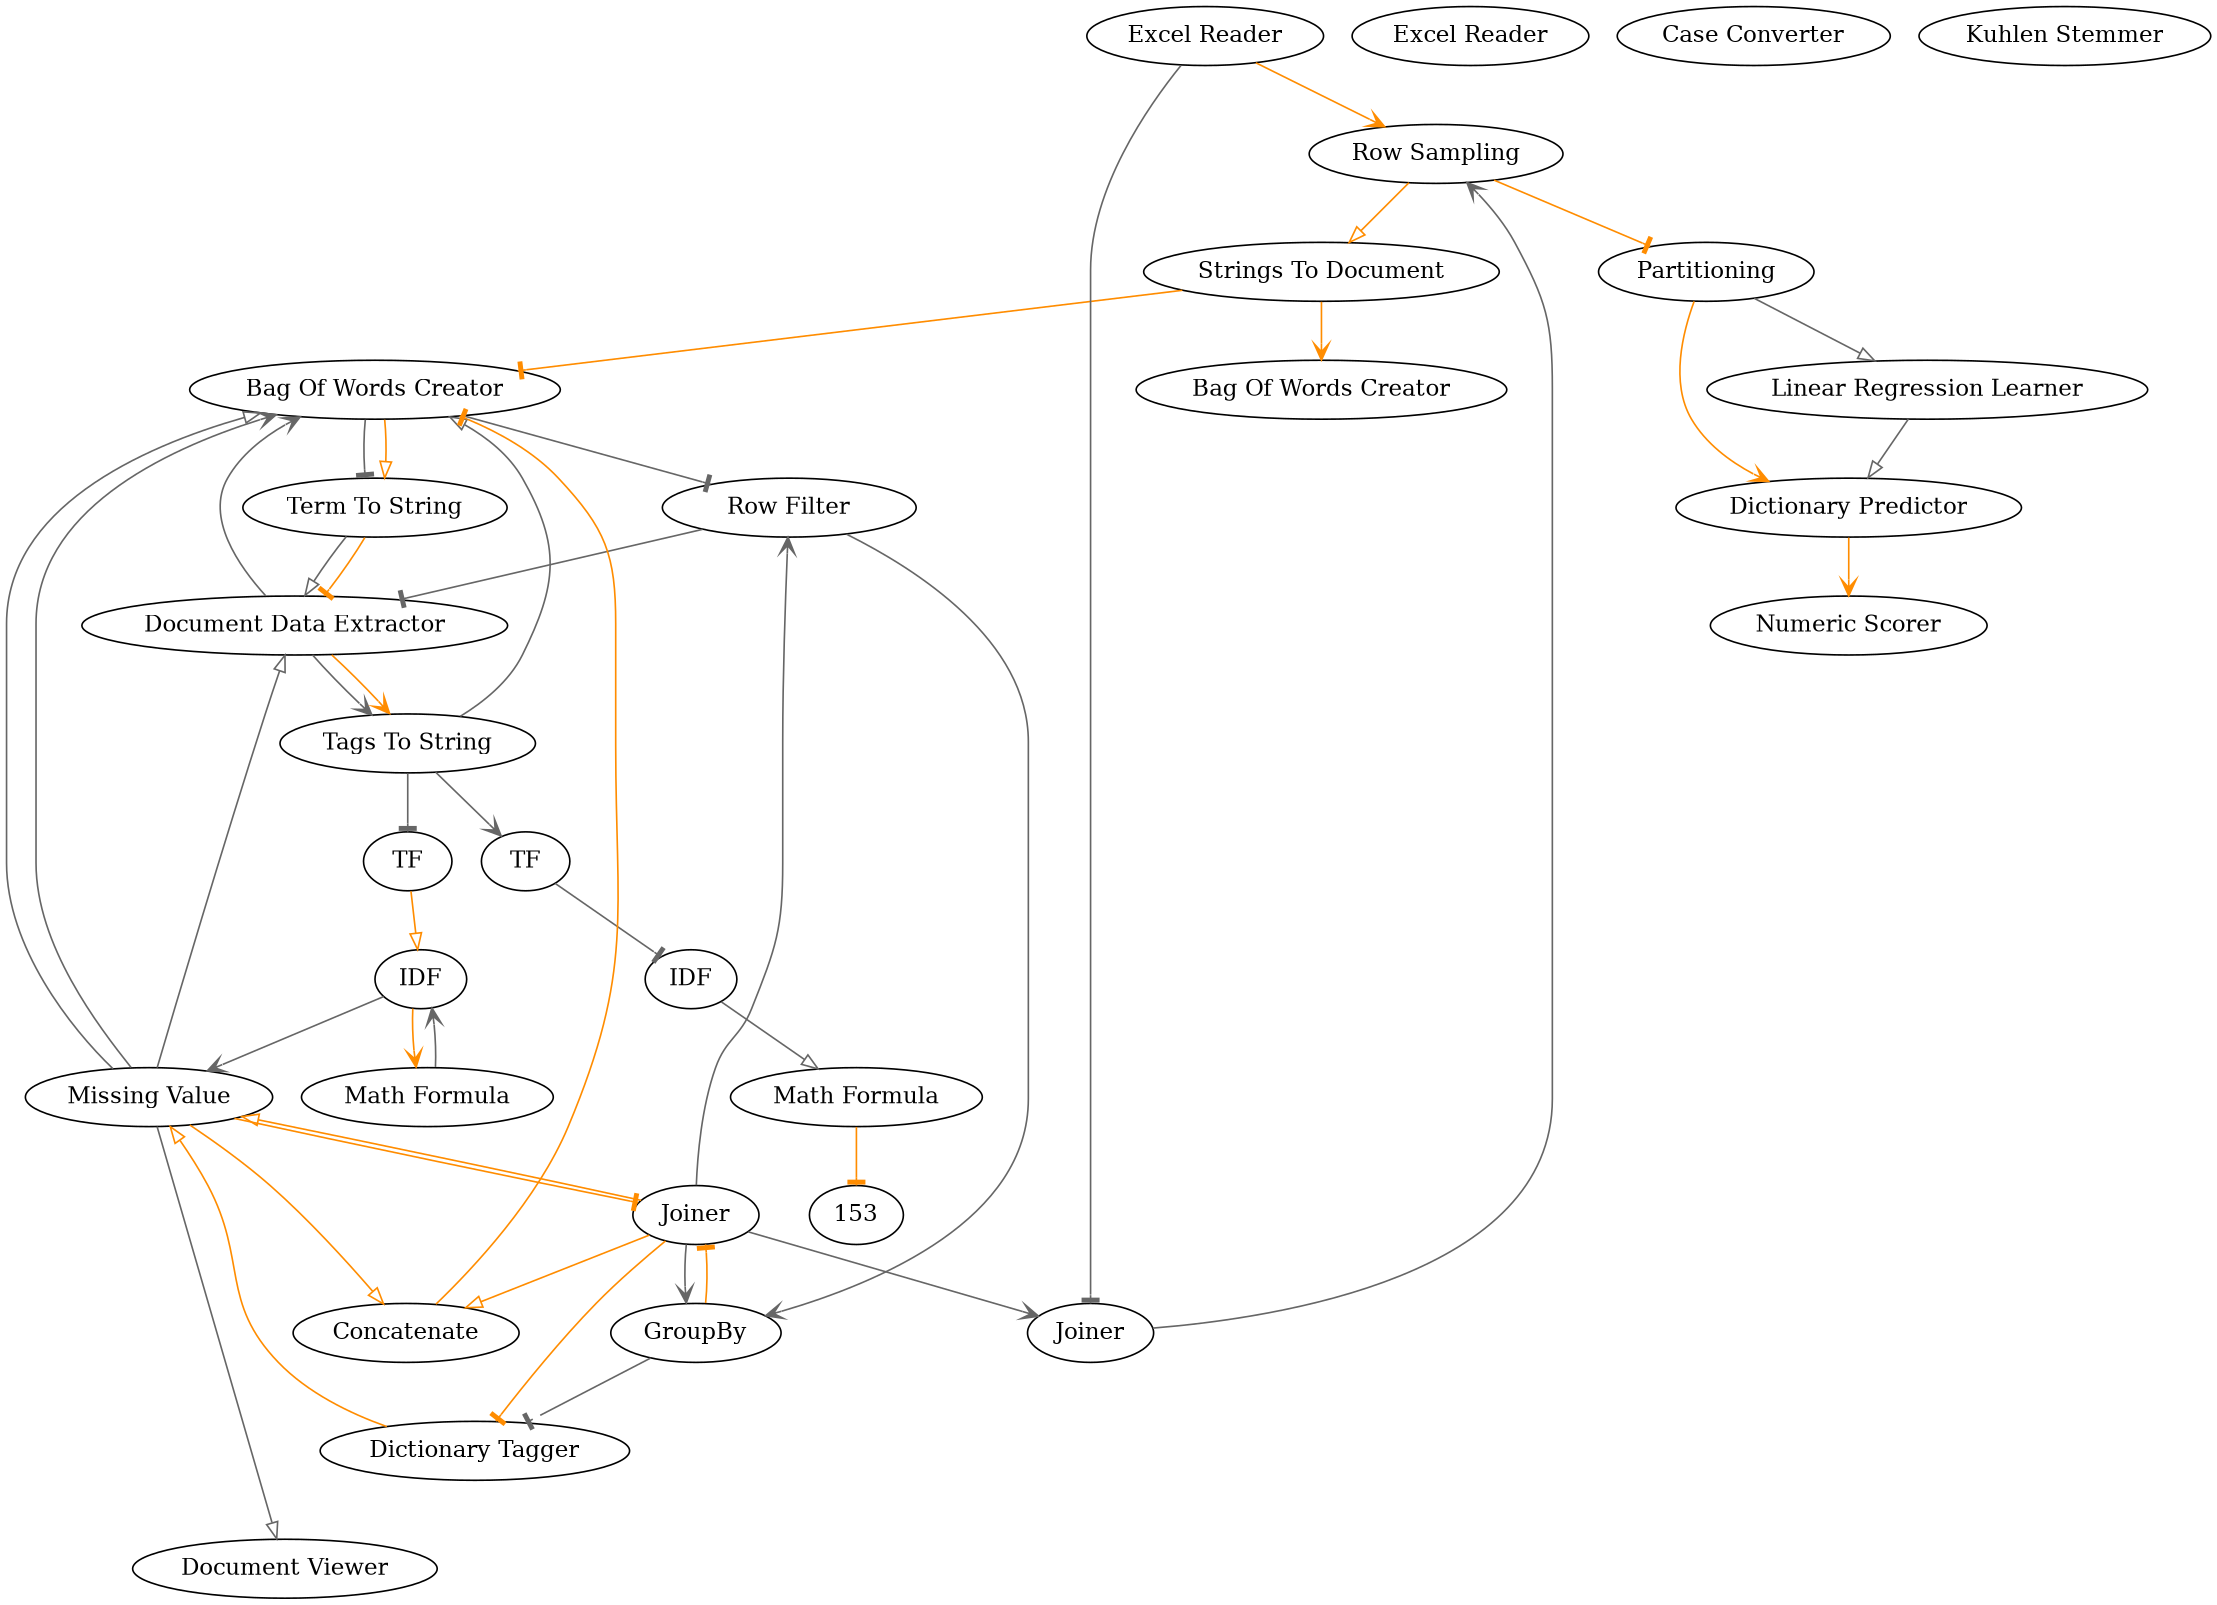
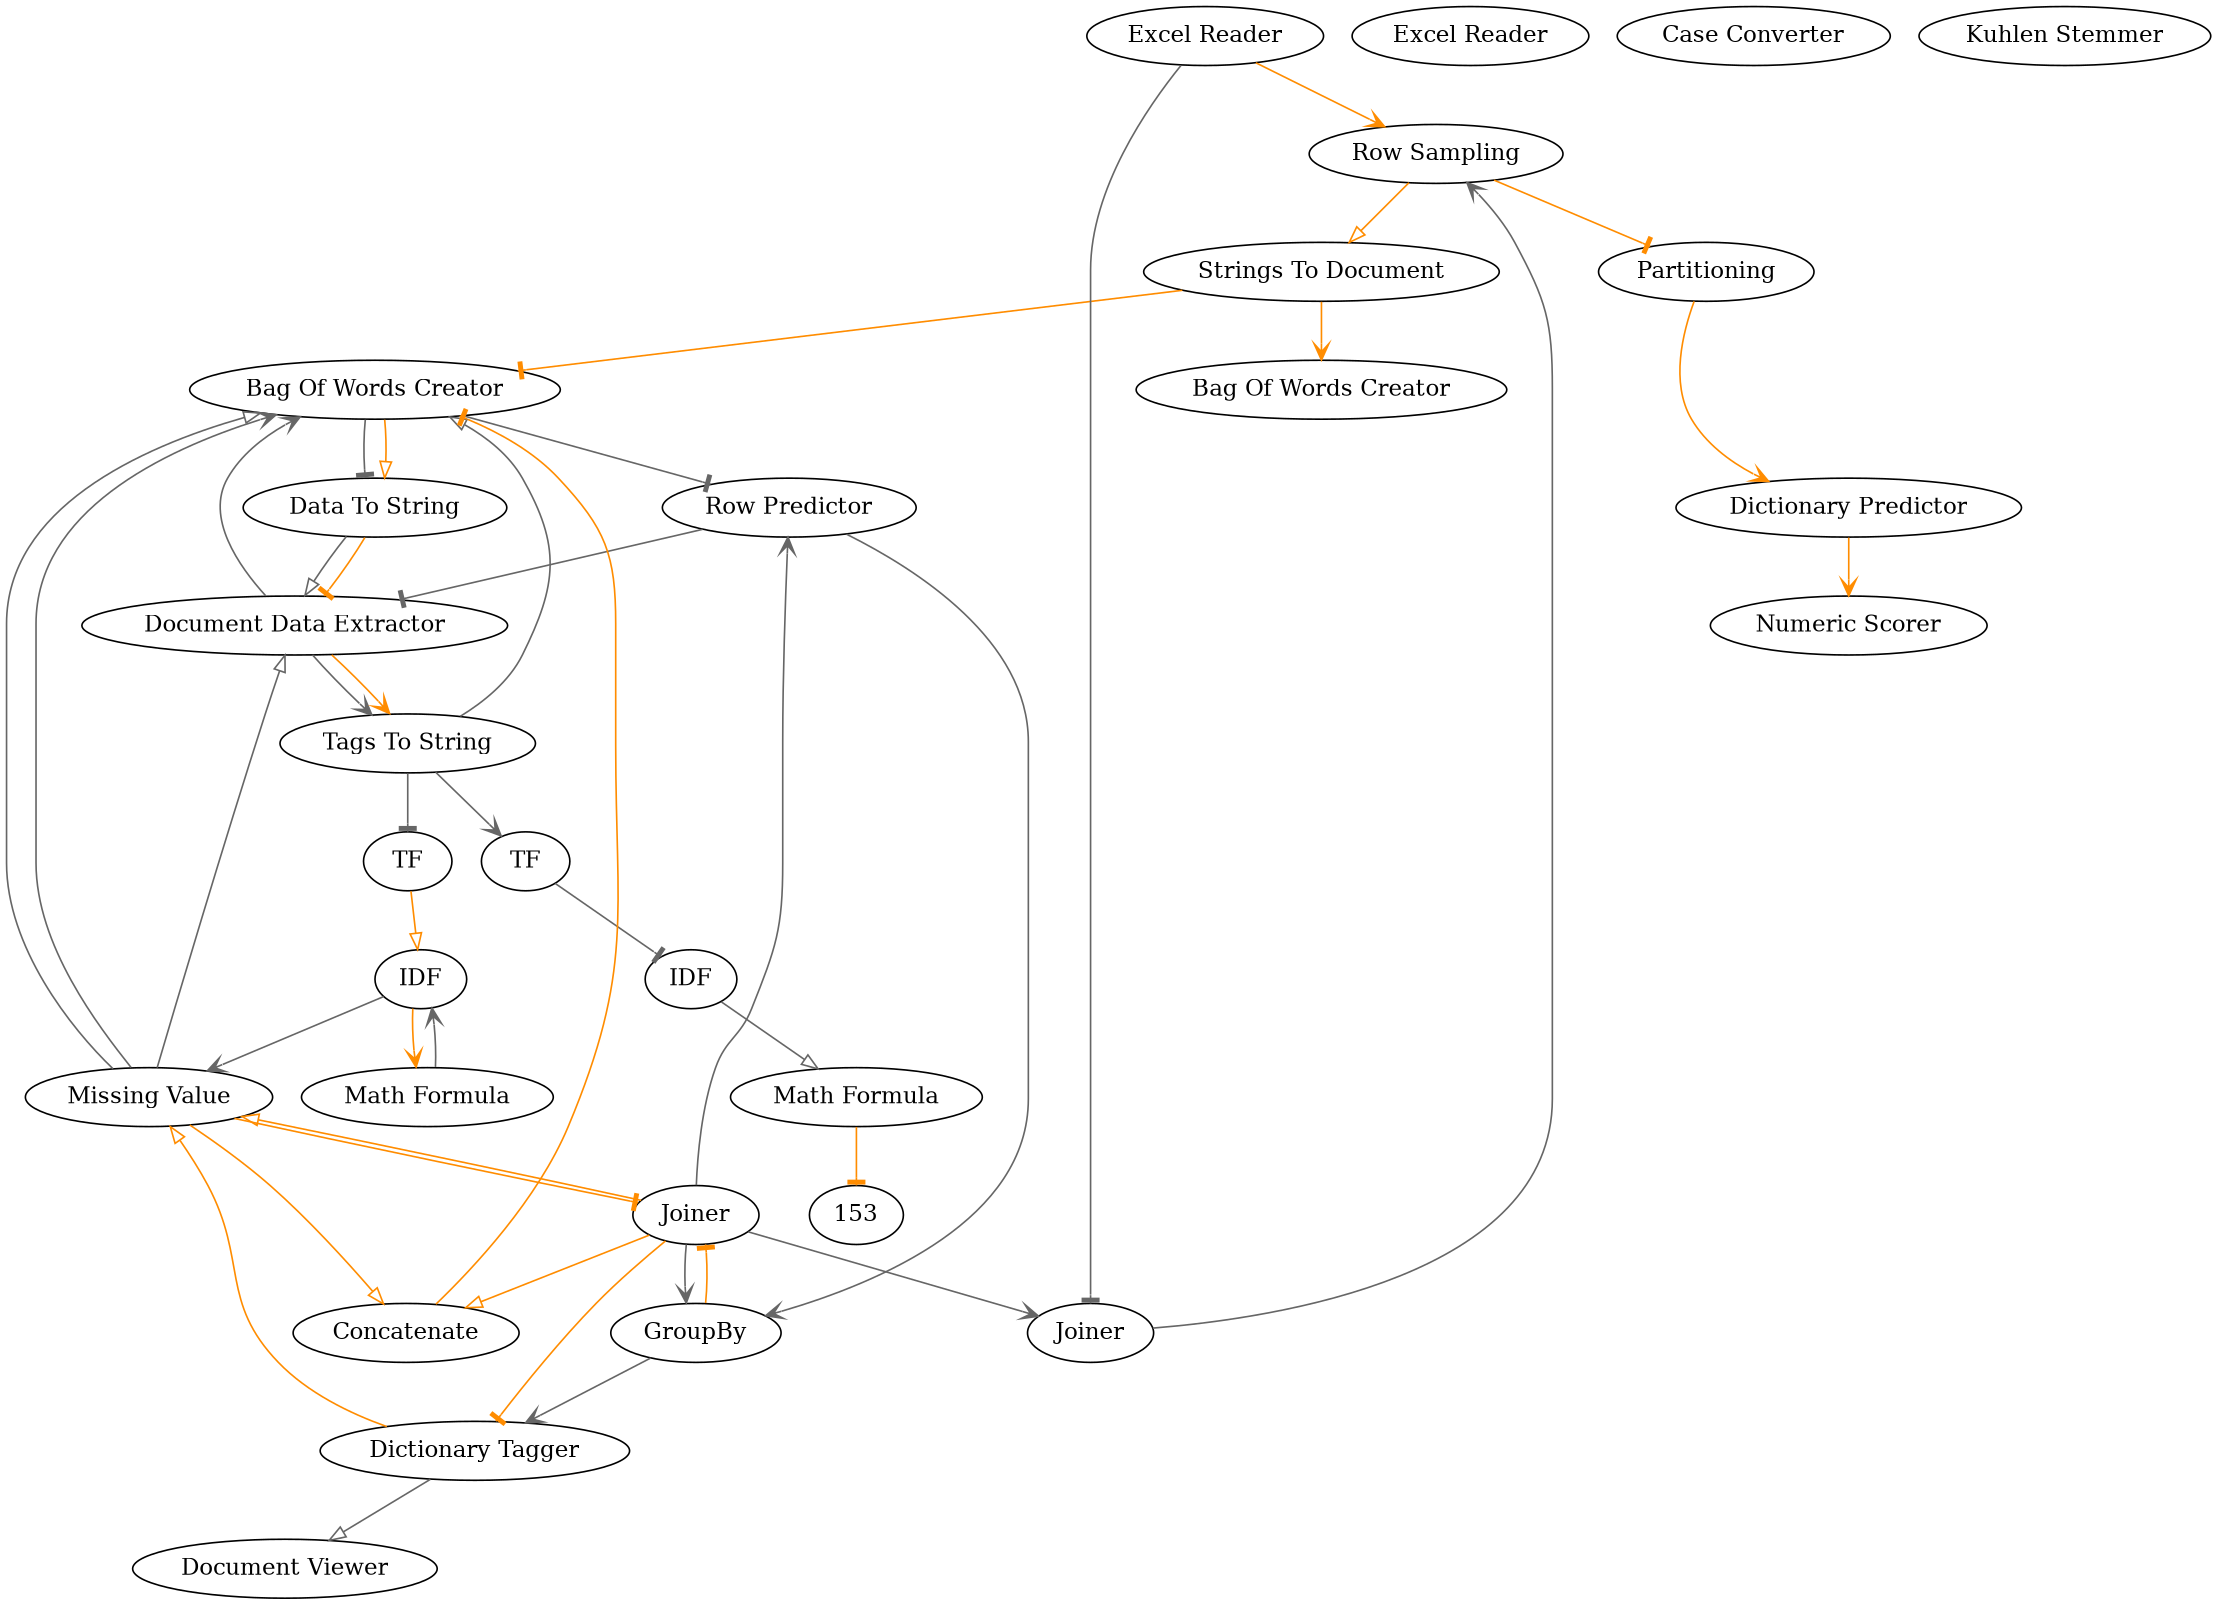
(1927, 390) -> none
(375, 508) -> (375, 508)
(789, 508) -> (789, 508)
(215, 1325) -> (387, 1506)
(595, 1387) -> (595, 1387)
